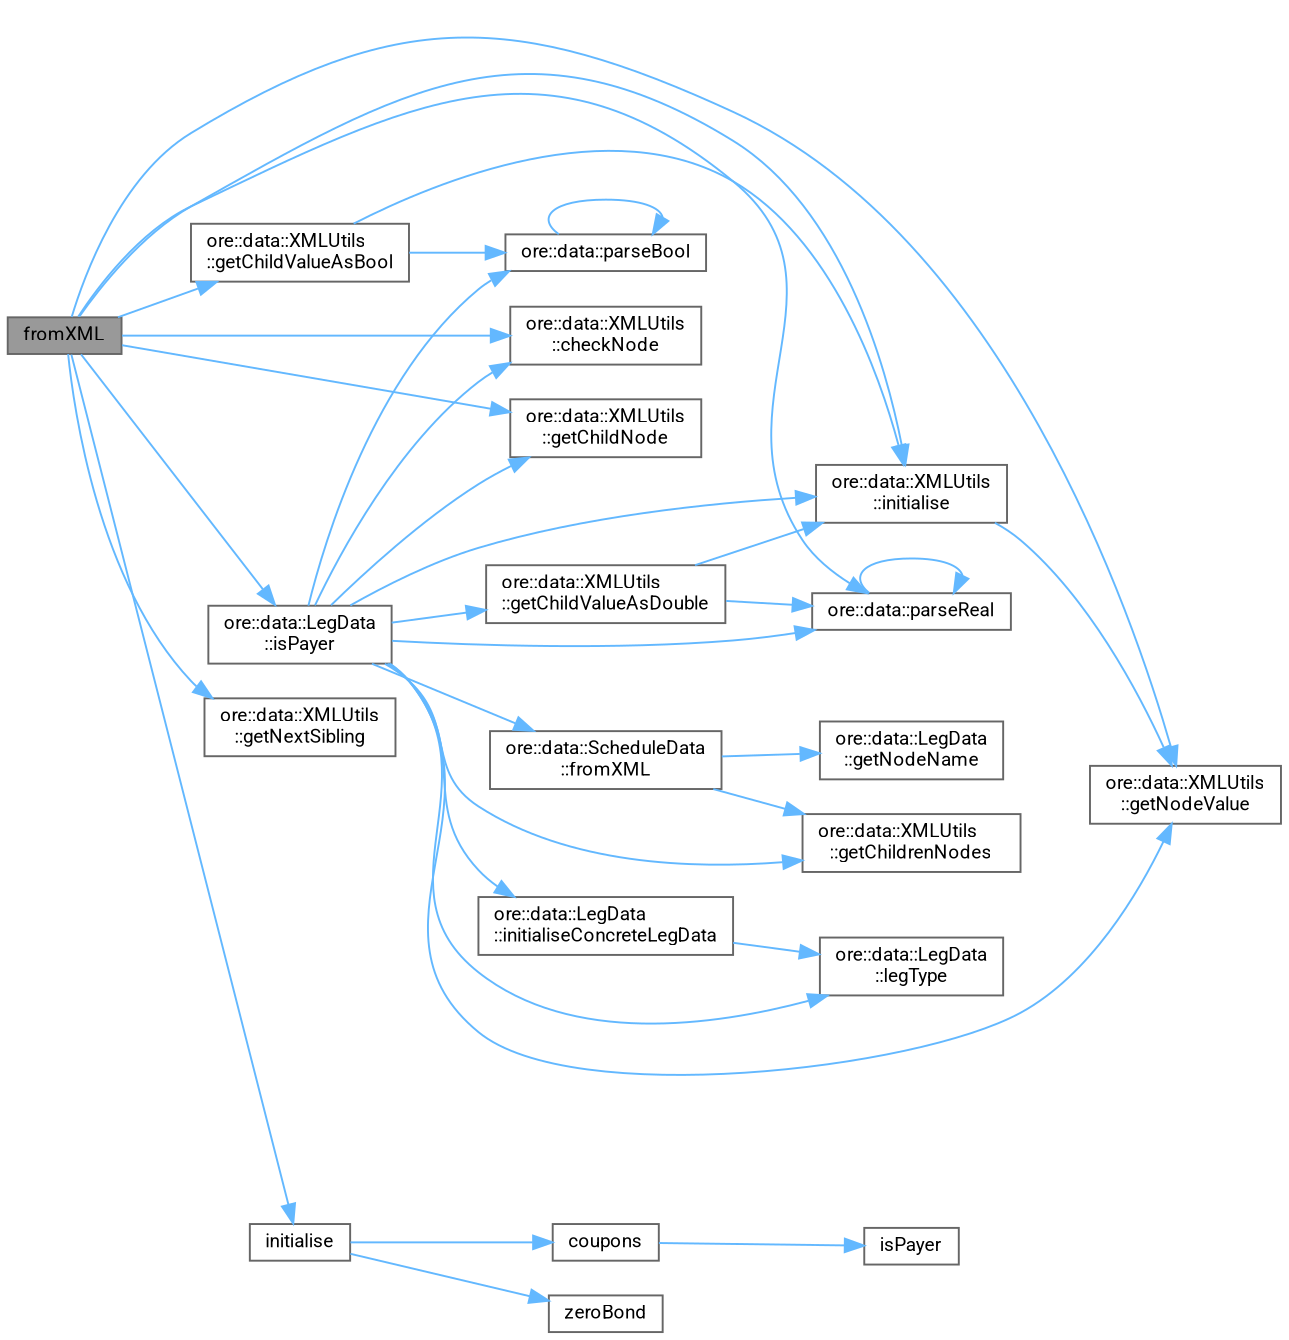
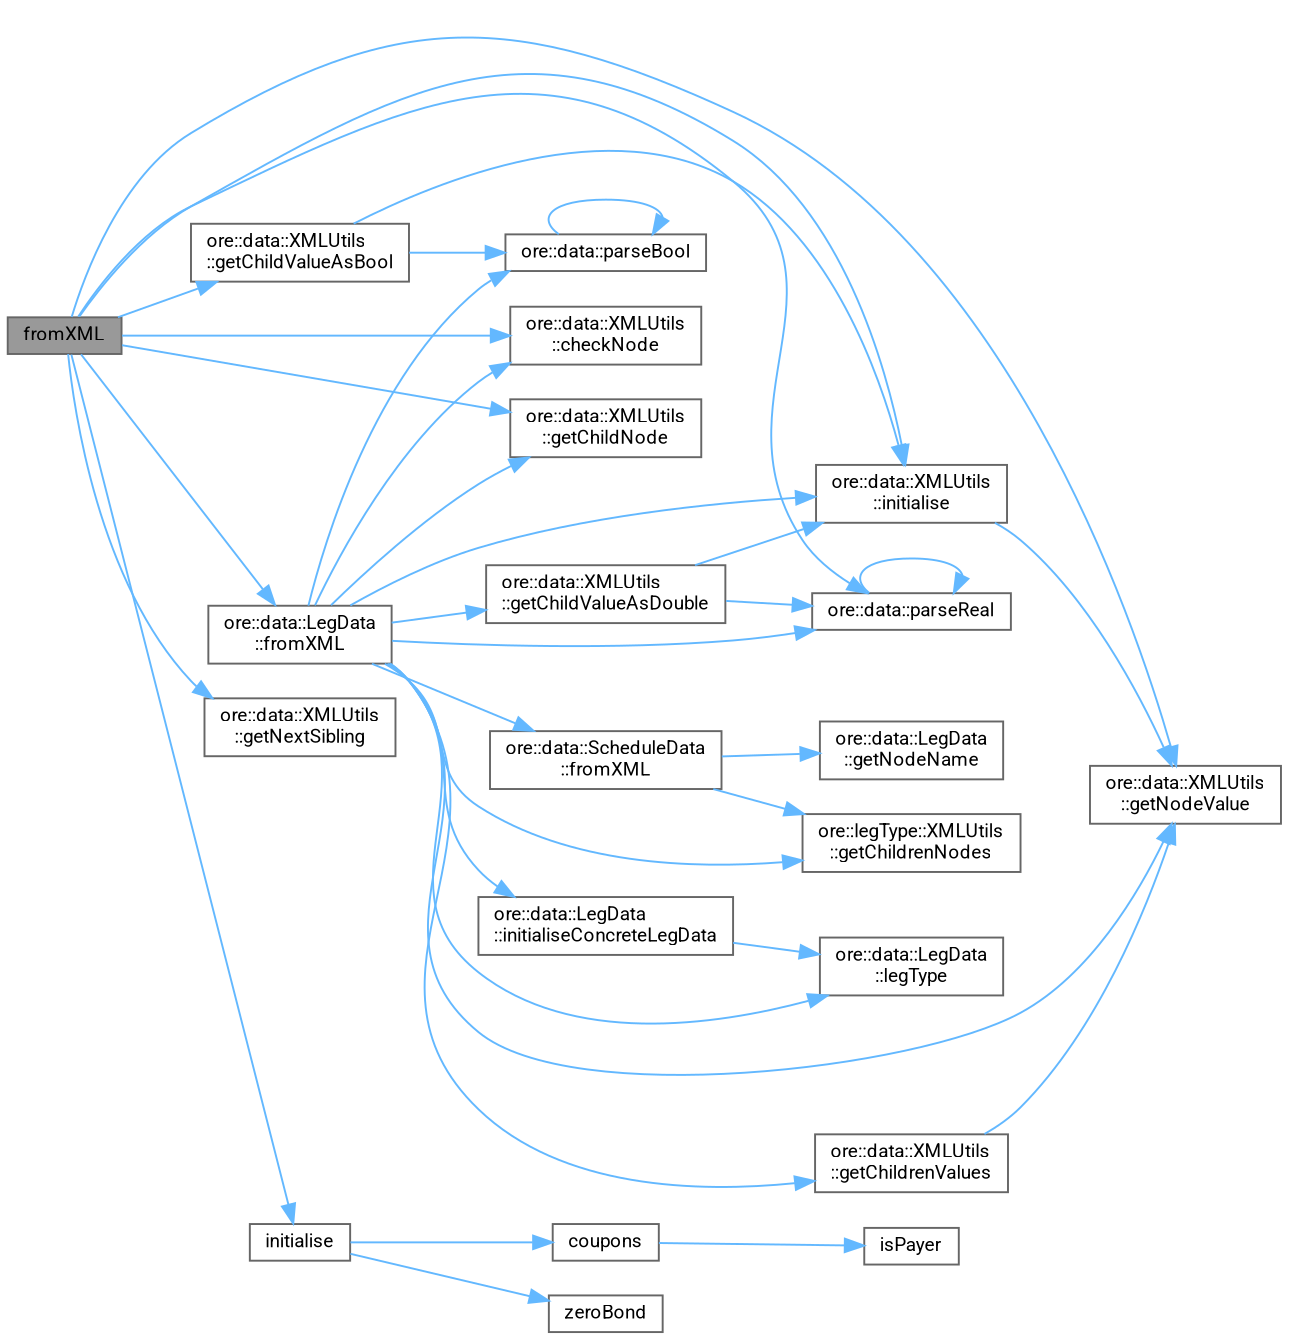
(300, 635) -> (300, 635)
(912, 843) -> (912, 843)
none -> (912, 1163)
